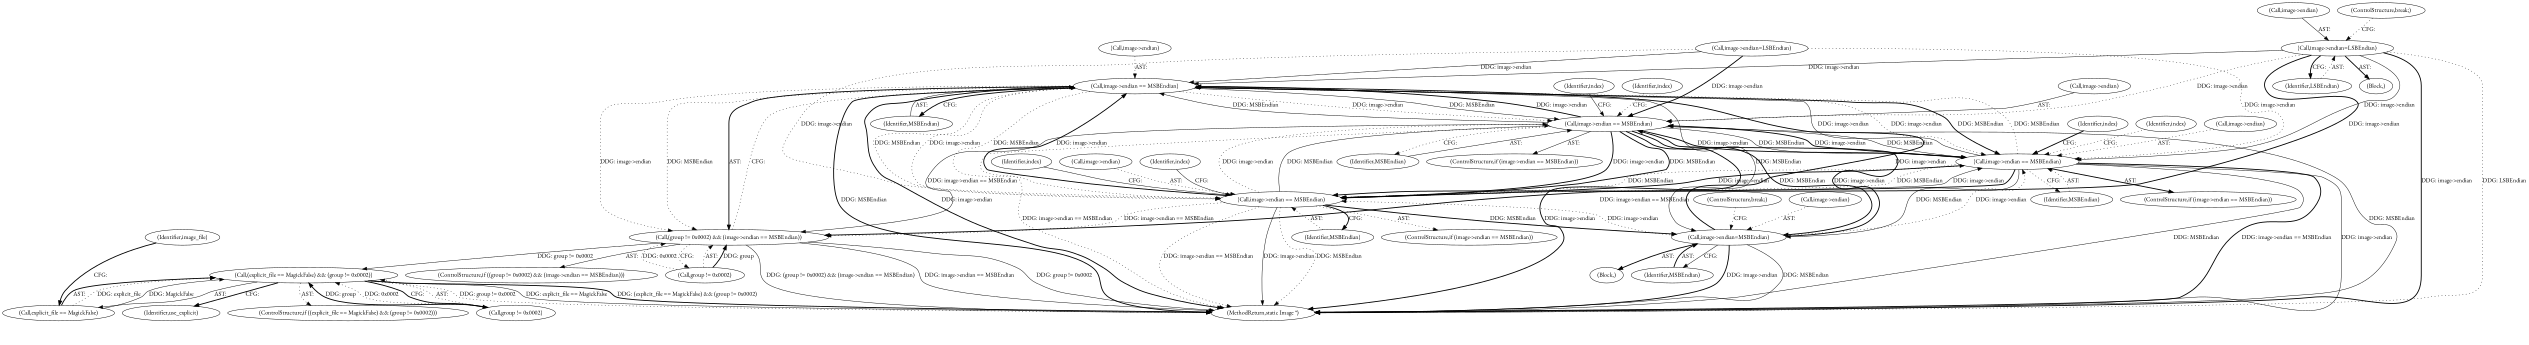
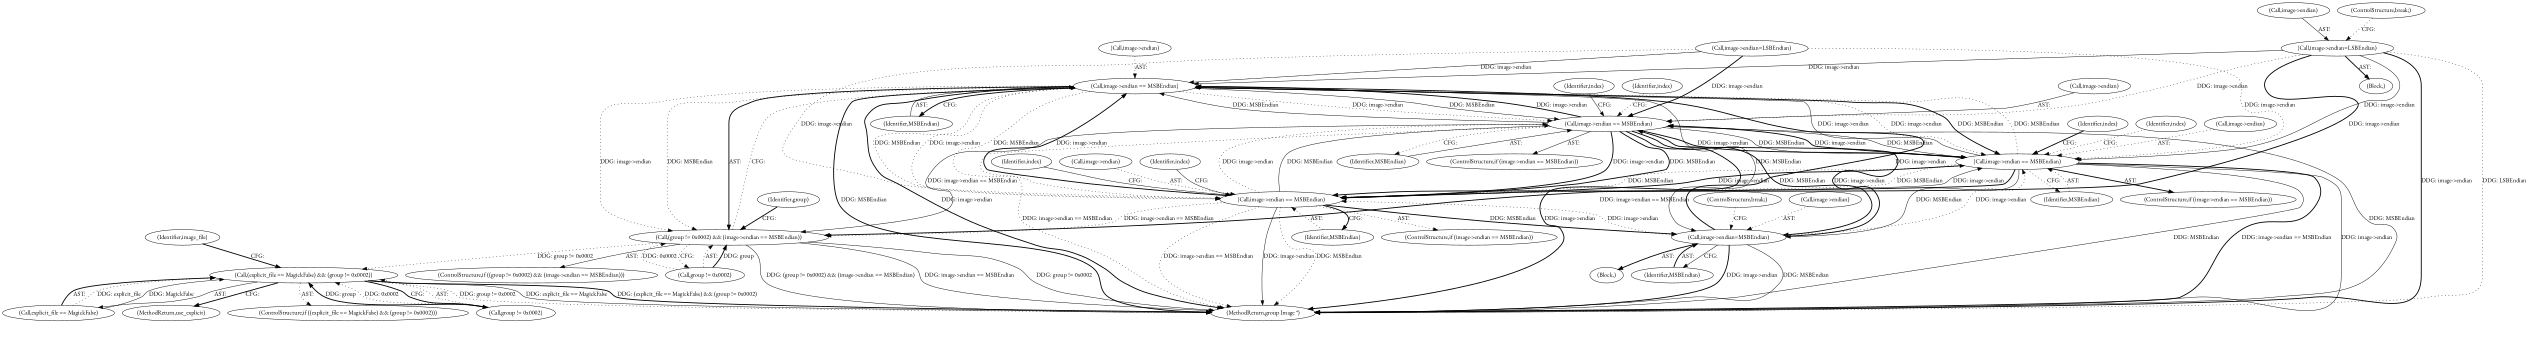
(2312, 86) -> none
none -> (788, 200)
(513, 255) -> (513, 255)
(102, 263) -> (239, 255)
(171, 313) -> (171, 313)
(1263, 313) -> (1263, 313)
